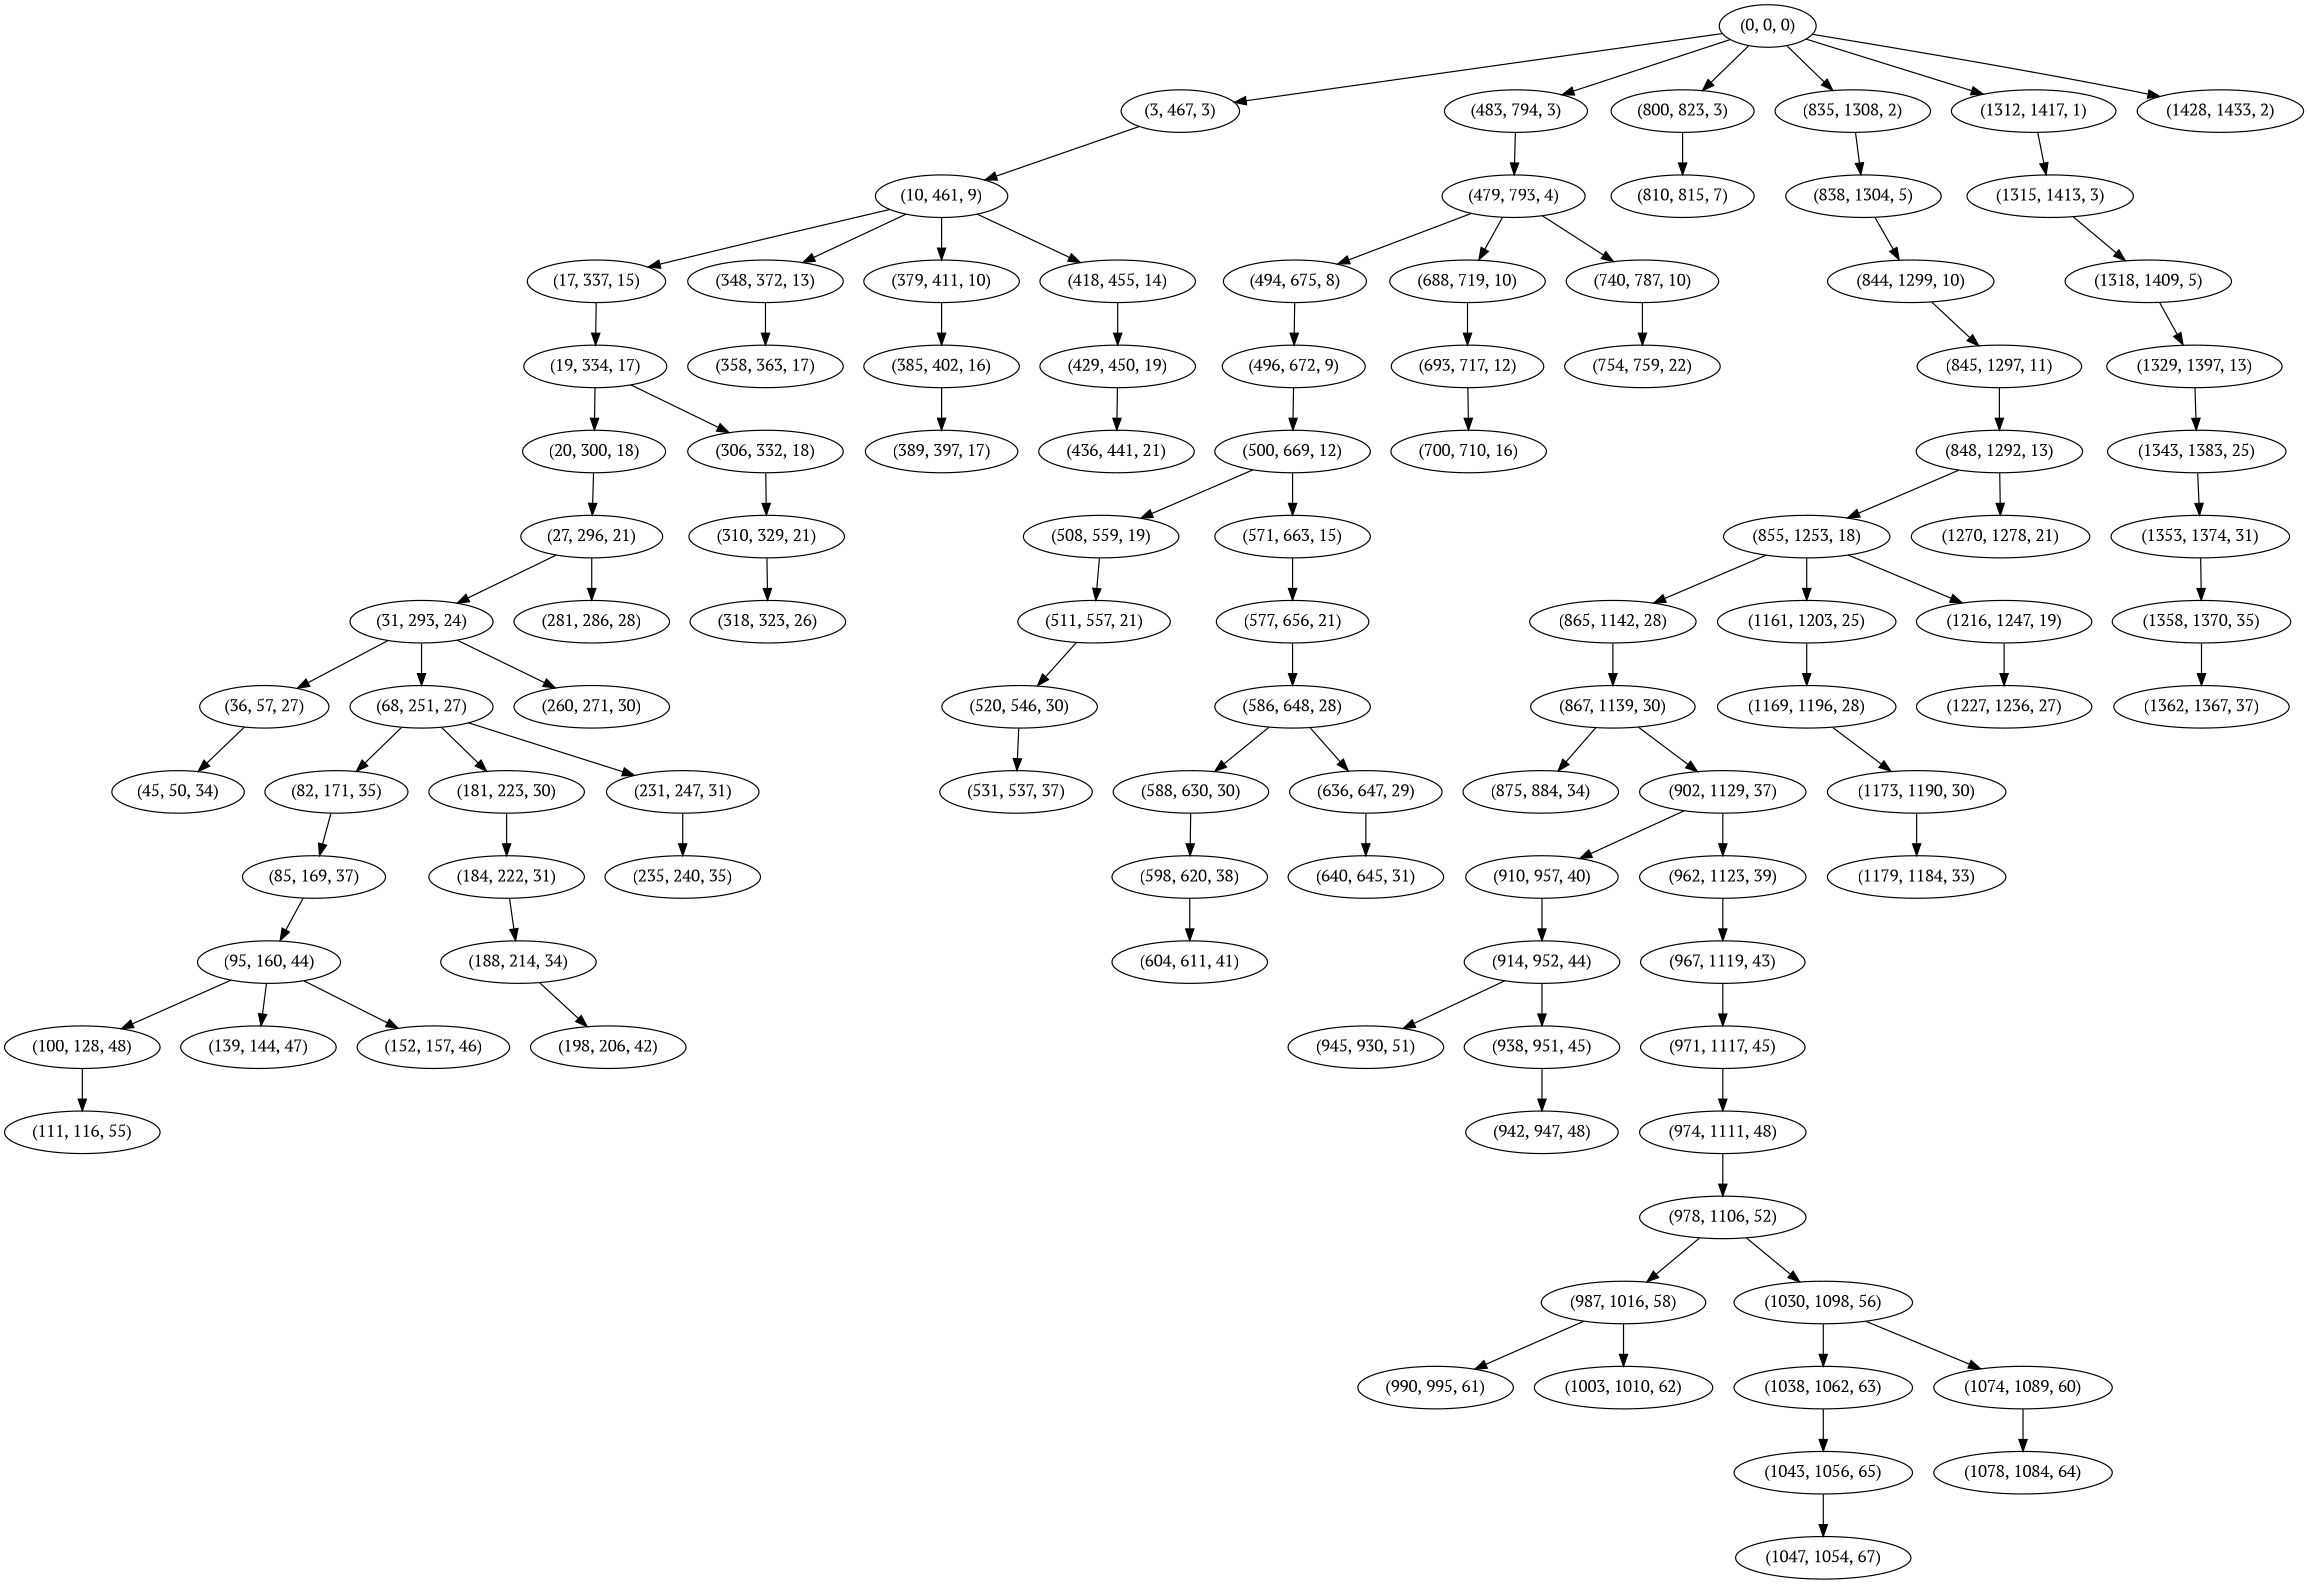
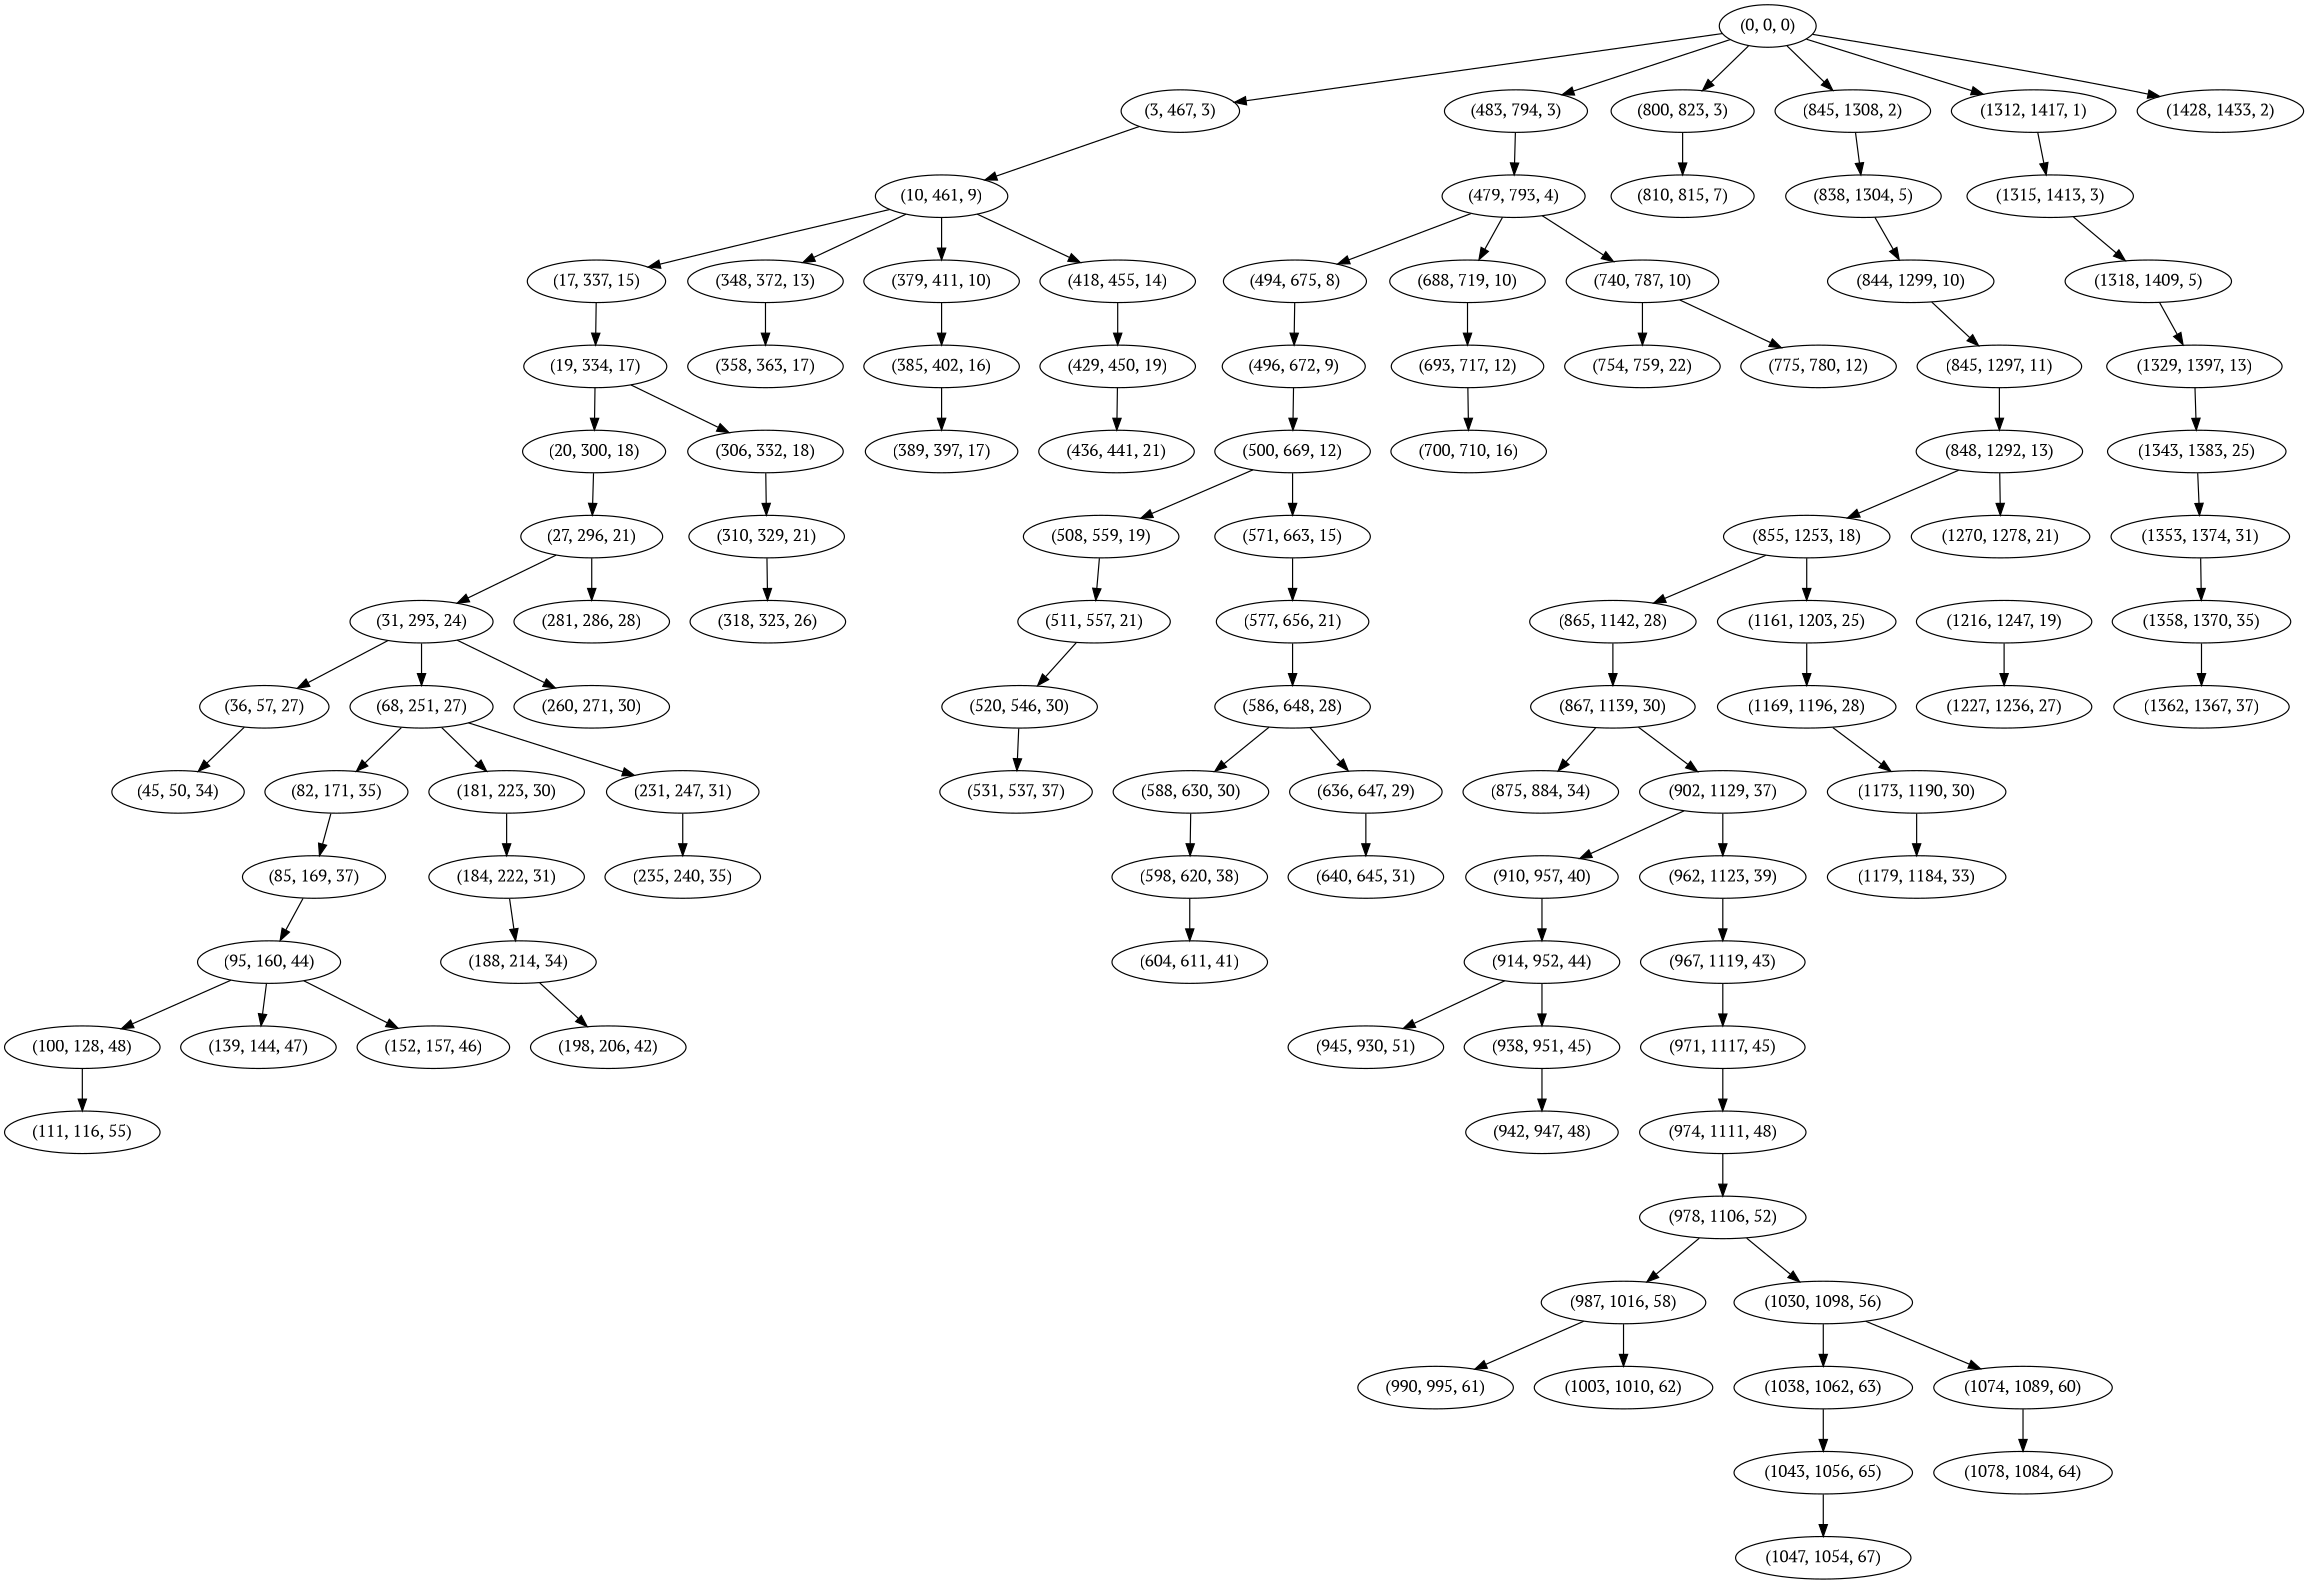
(1853, 111) -> (1853, 111)
none -> (1819, 366)
(1900, 577) -> none
